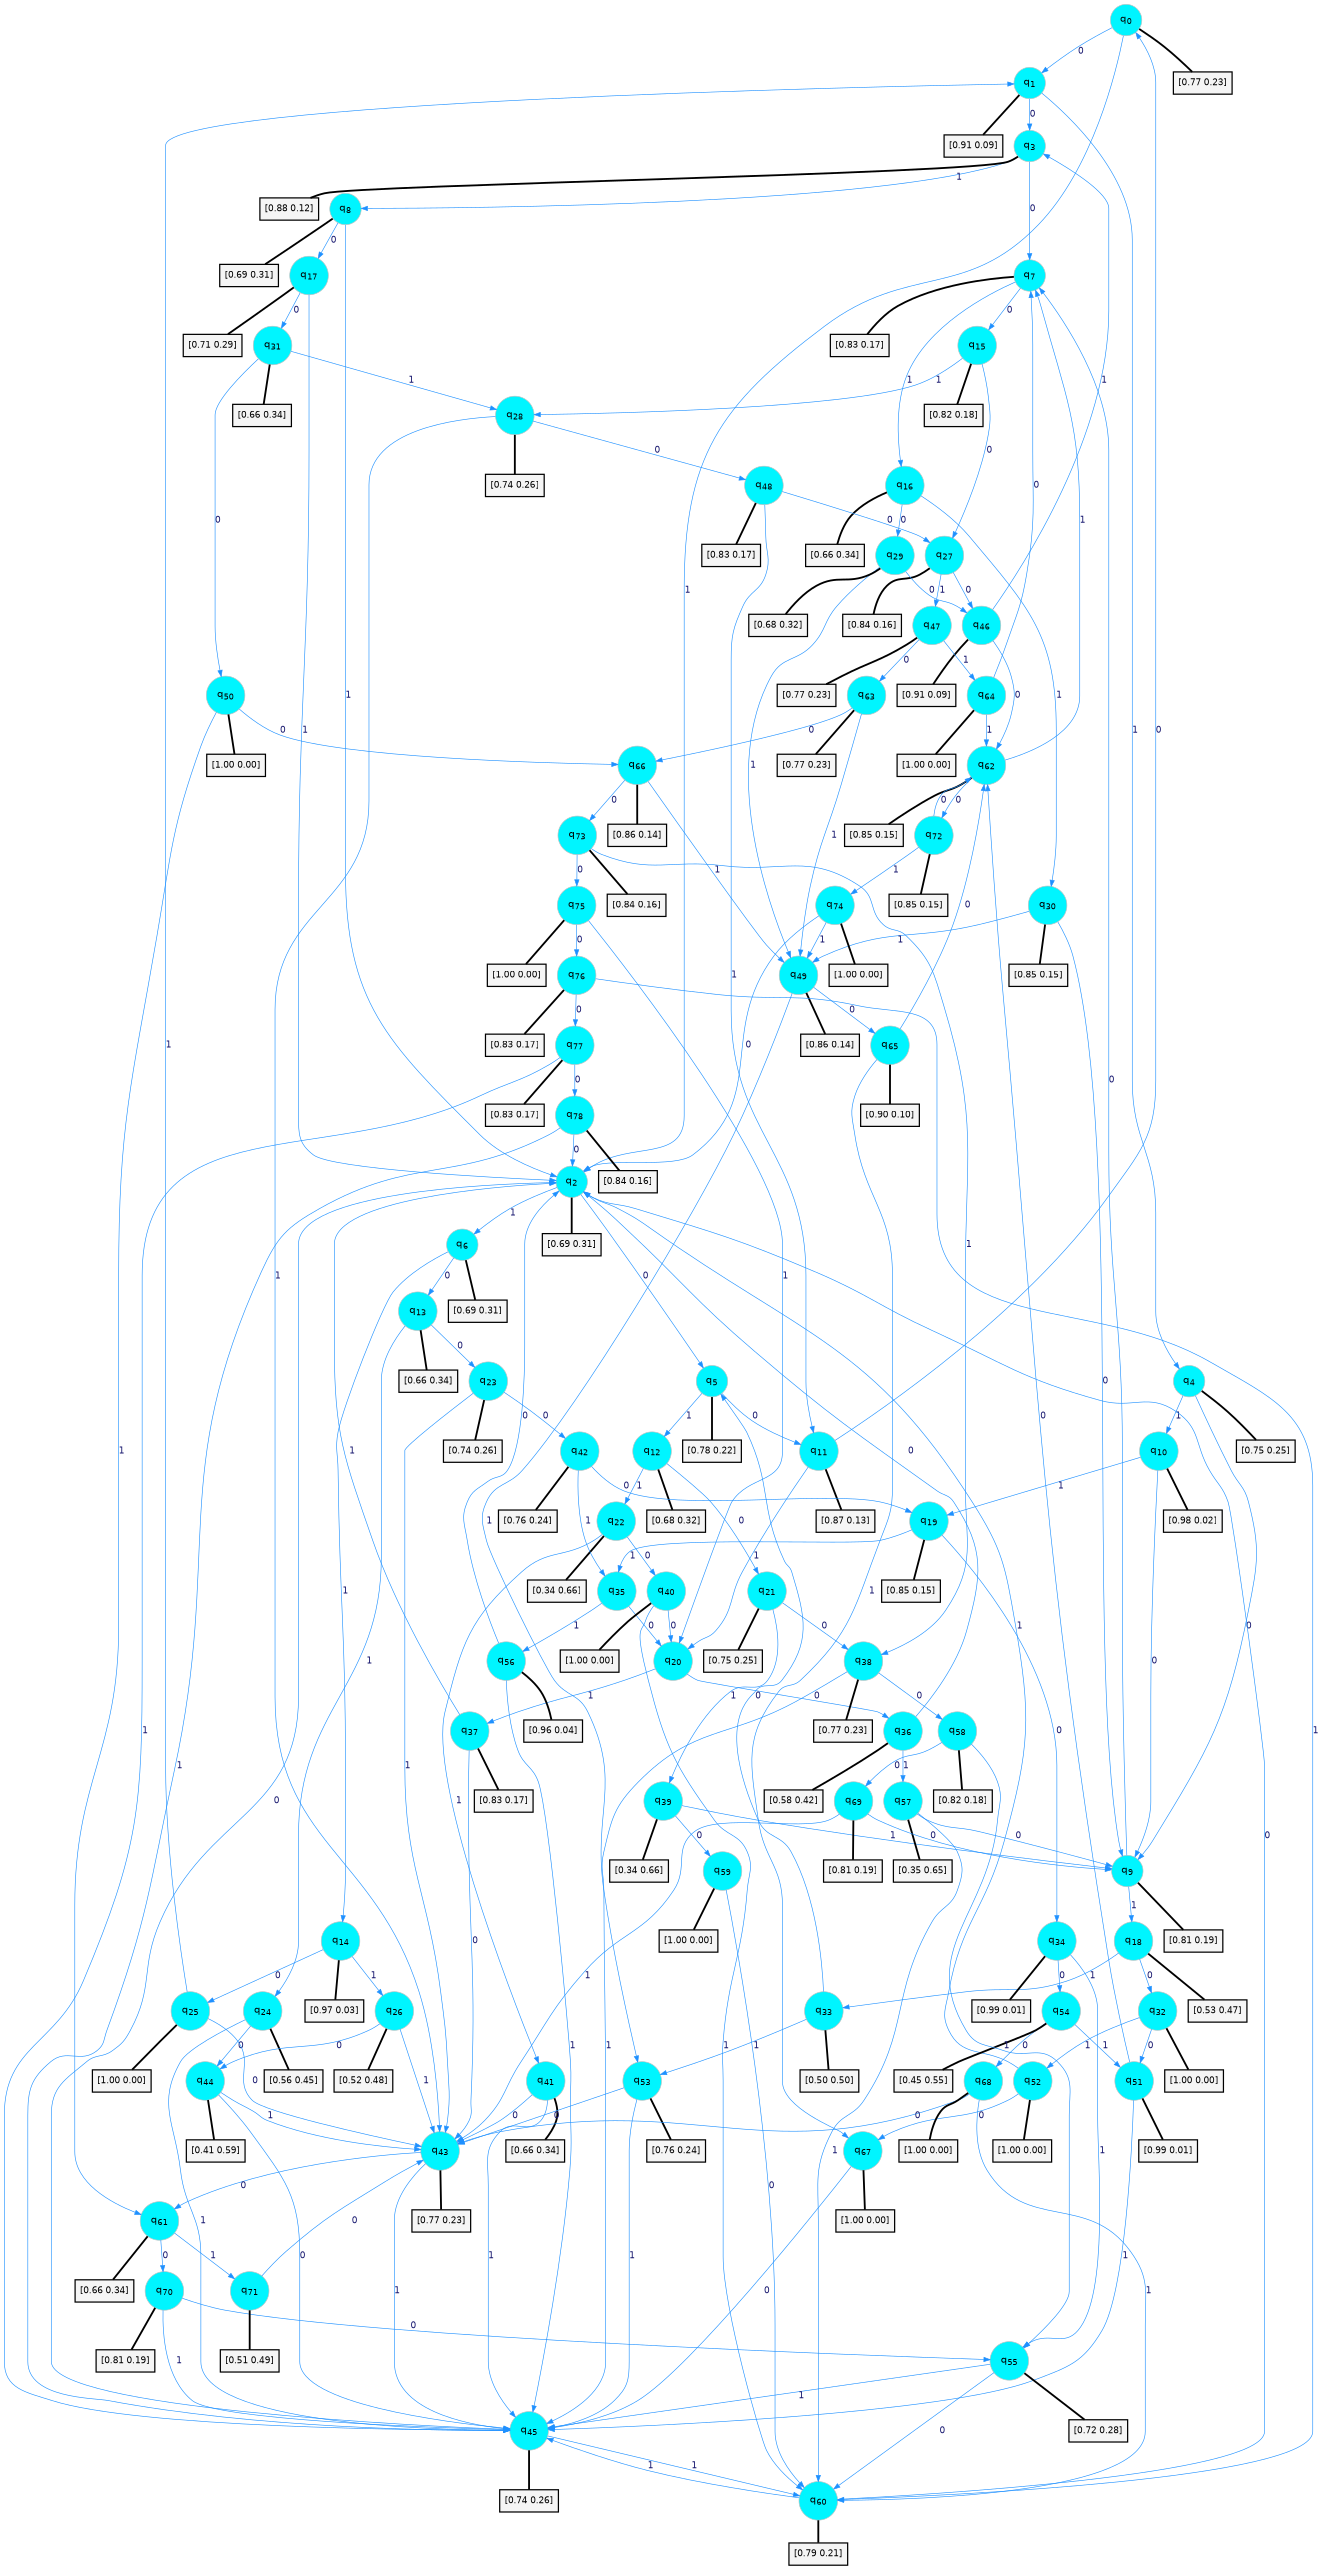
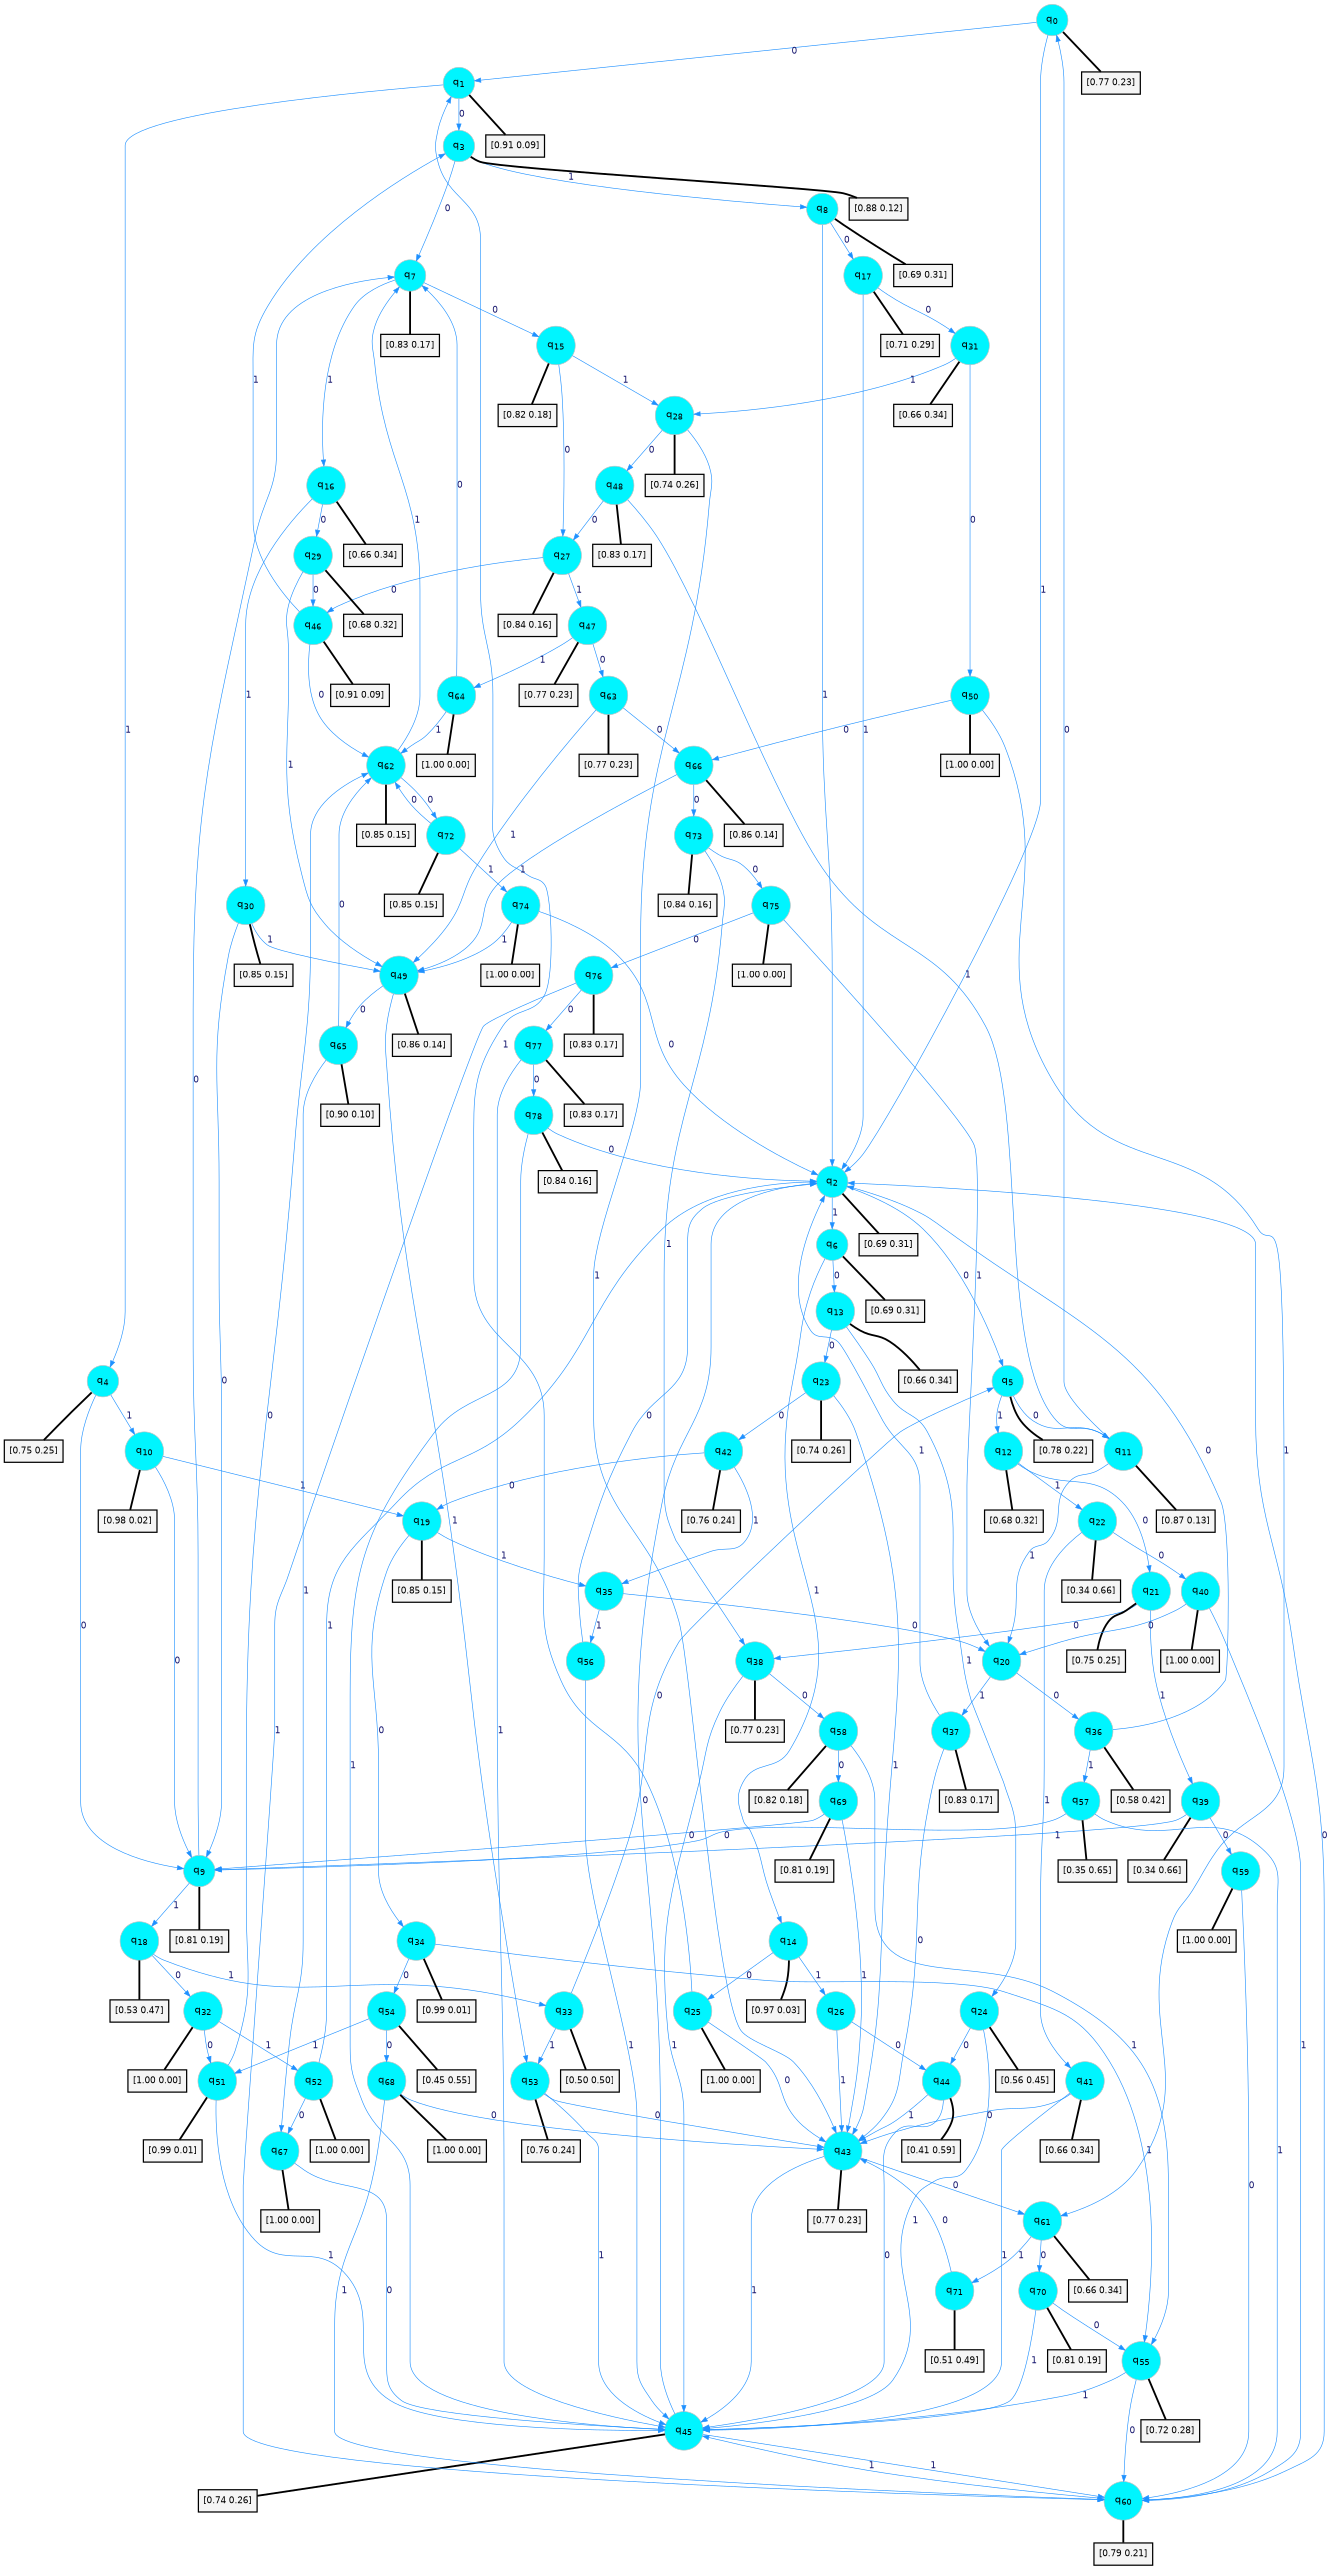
(553, 1731) -> none
(363, 2081) -> none
